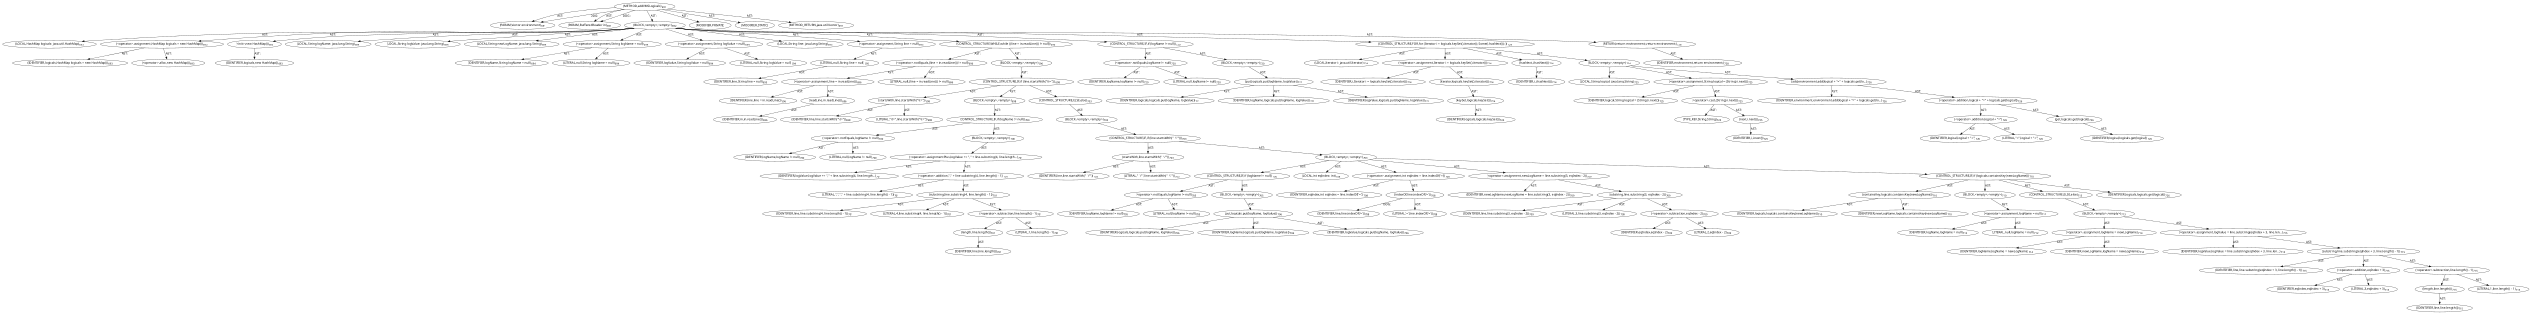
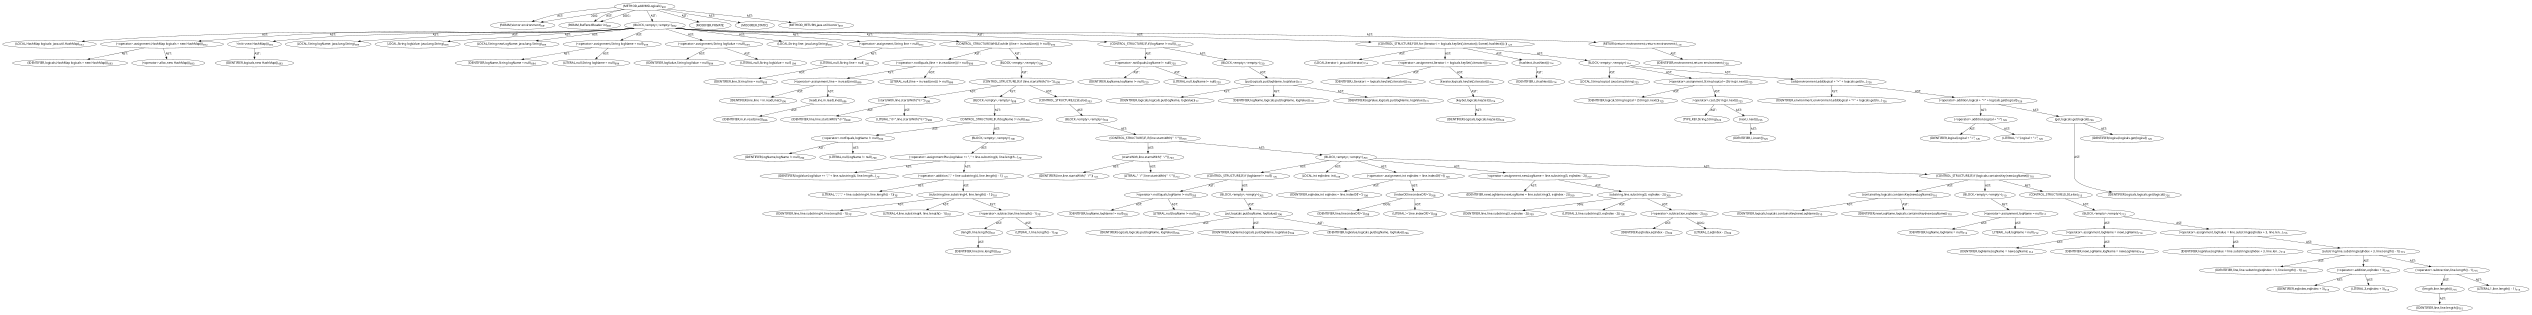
(2058, 186) -> (2074, 170)
(1581, 204) -> (1581, 204)
(1701, 223) -> (1701, 223)
